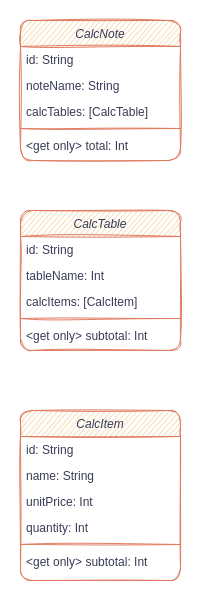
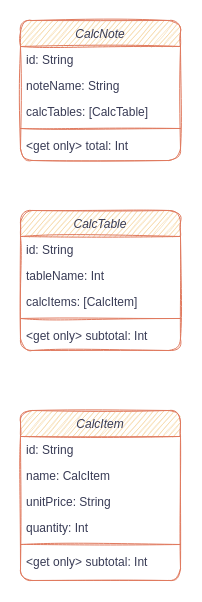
(62, 476) -> (68, 476)
(67, 502) -> (75, 502)
